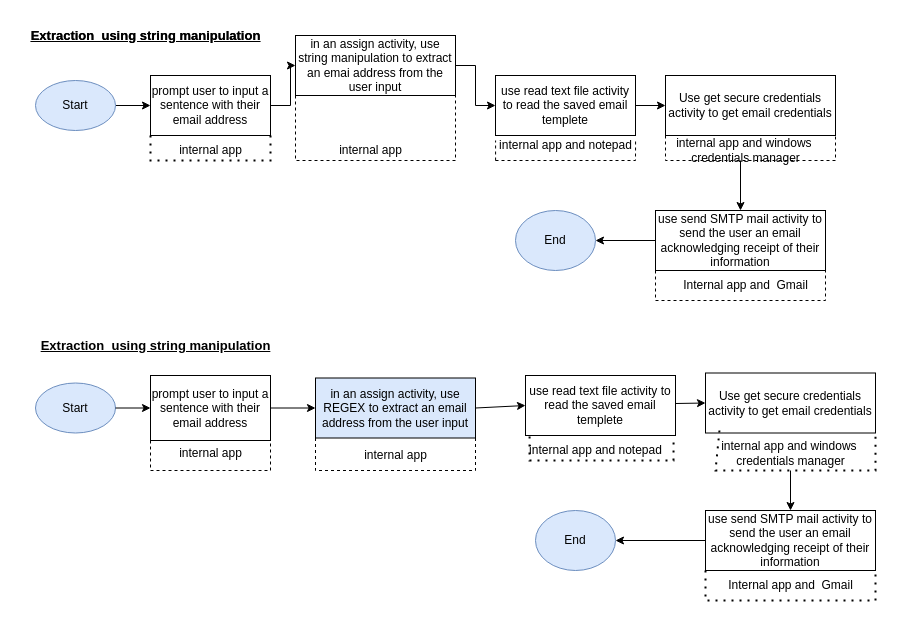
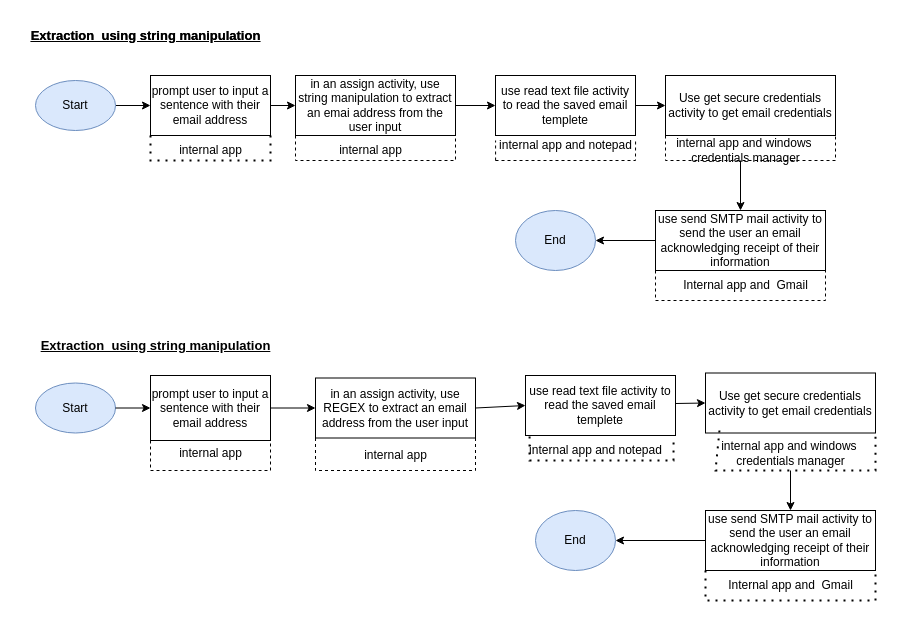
(376, 66) -> (376, 106)
(396, 408) -> (396, 408)
